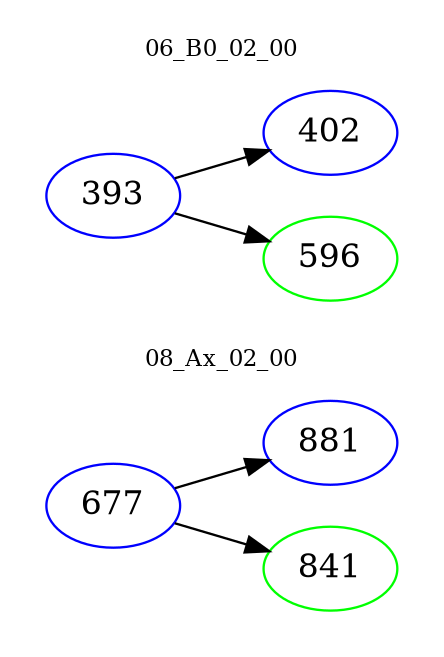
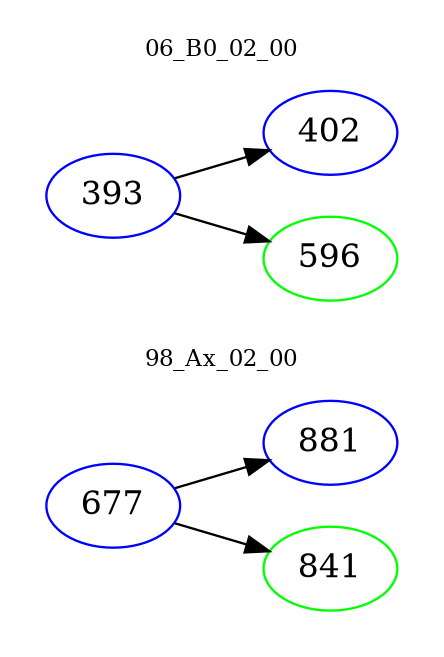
(222, 360) -> (222, 360)
